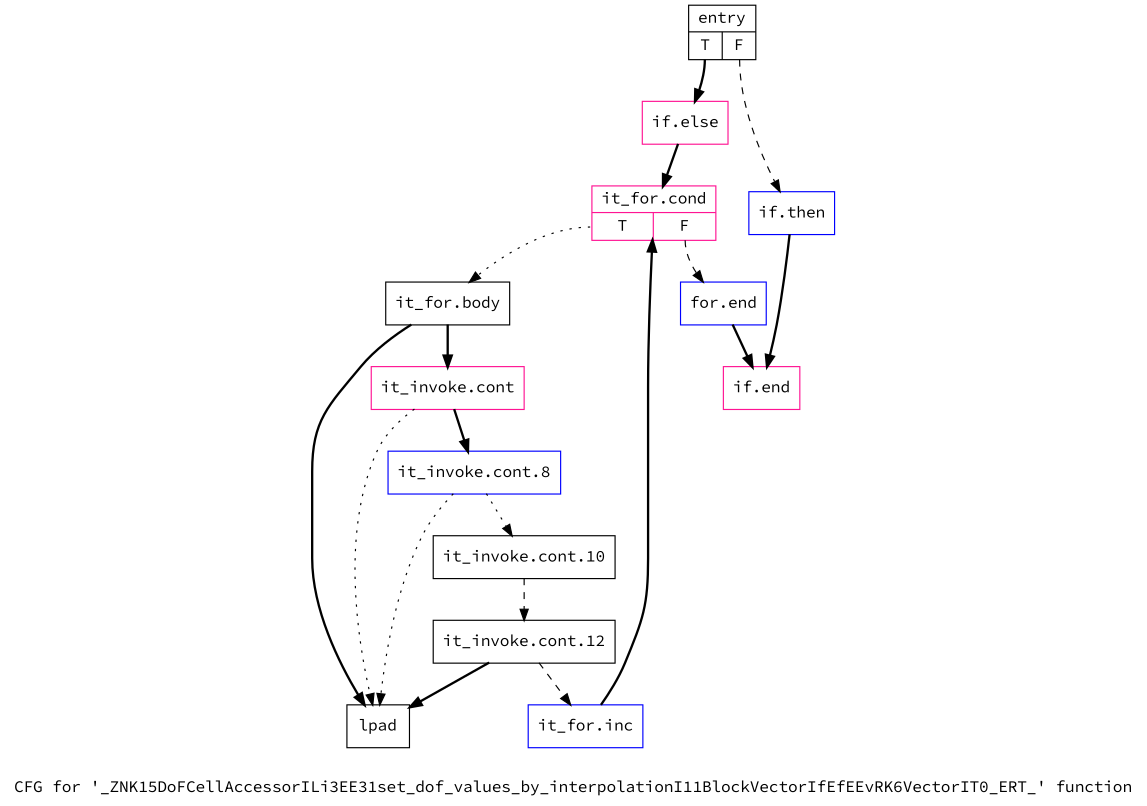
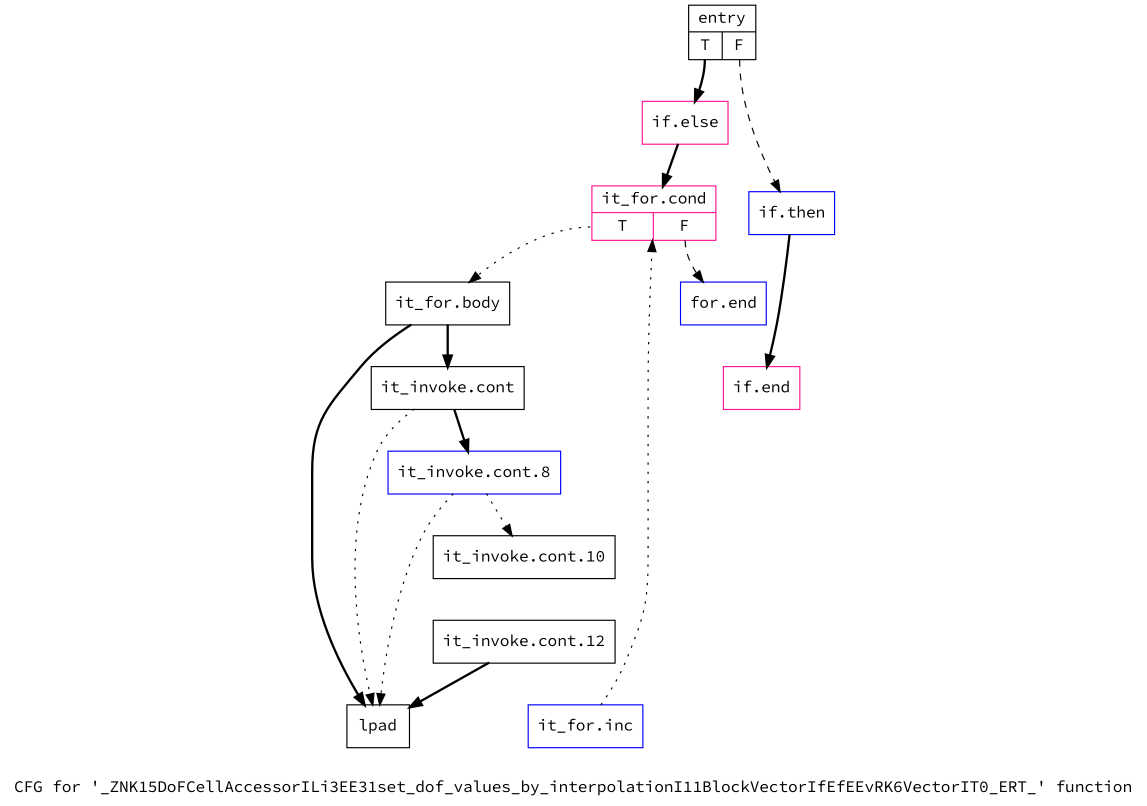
(740, 341) -> none
(448, 388) -> (448, 388)
(648, 483) -> (648, 483)
(524, 594) -> none
(551, 679) -> none
